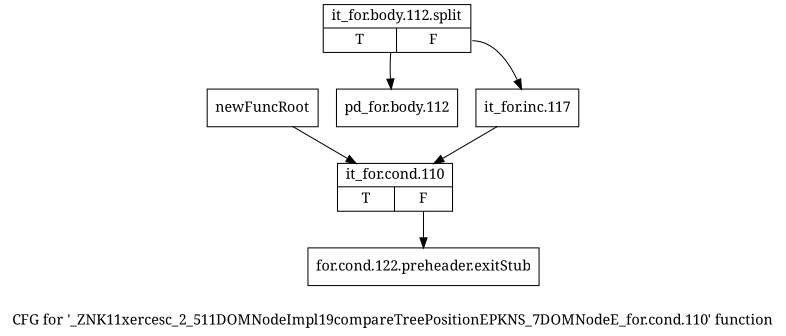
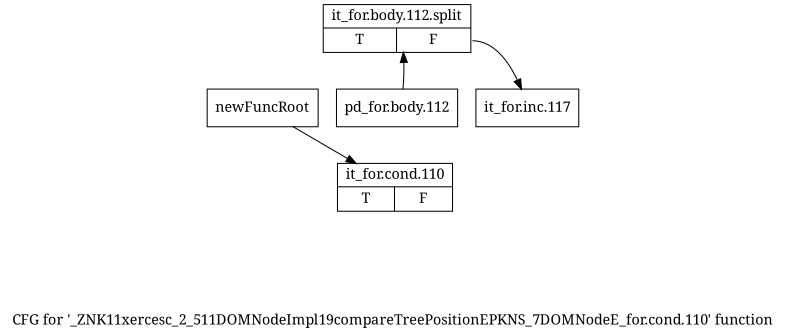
(390, 66) -> (404, 76)
(470, 142) -> none
(424, 267) -> none
